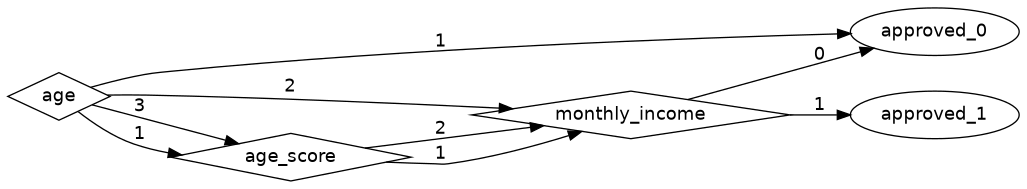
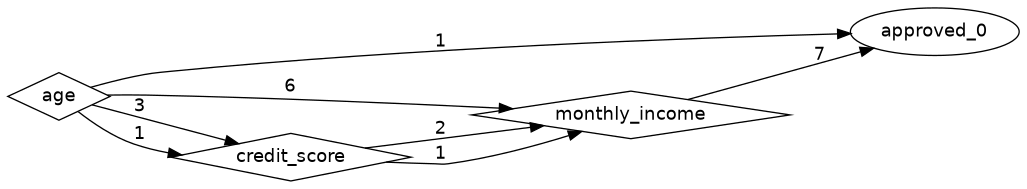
(820, 55) -> (820, 55)
(291, 87) -> (291, 87)
(935, 115) -> none
(291, 157) -> (291, 157)
